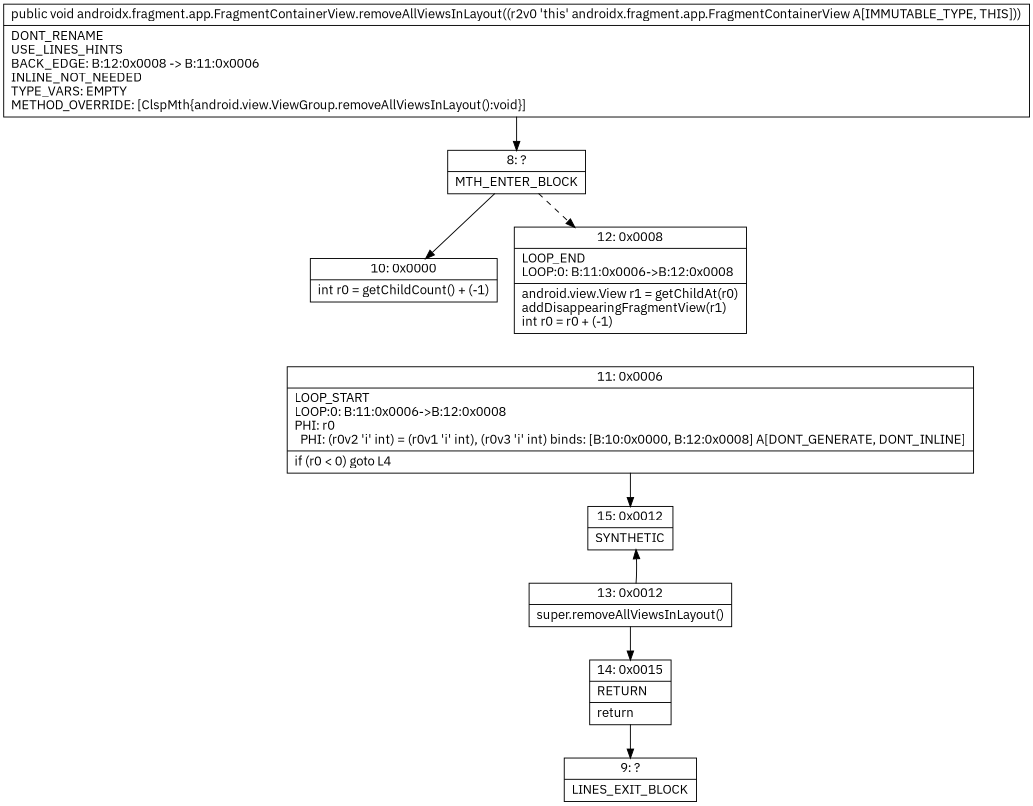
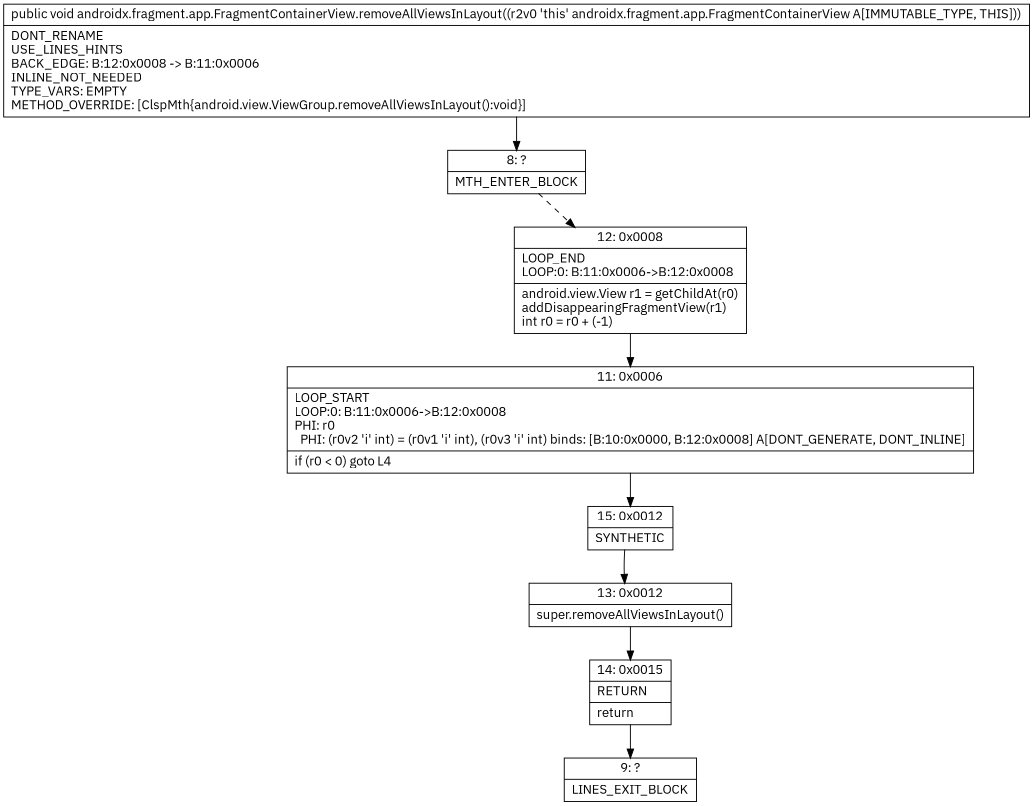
(404, 280) -> none
none -> (630, 345)
(637, 571) -> (624, 562)
